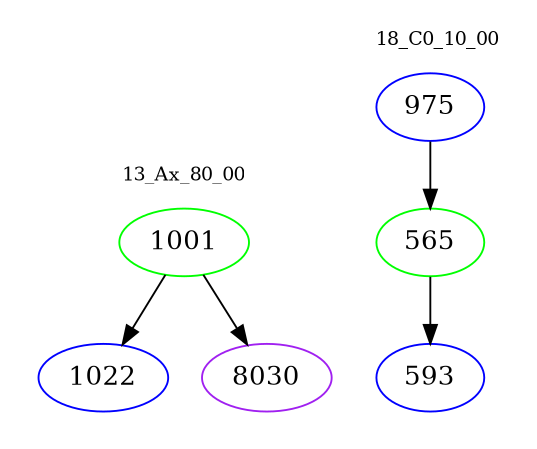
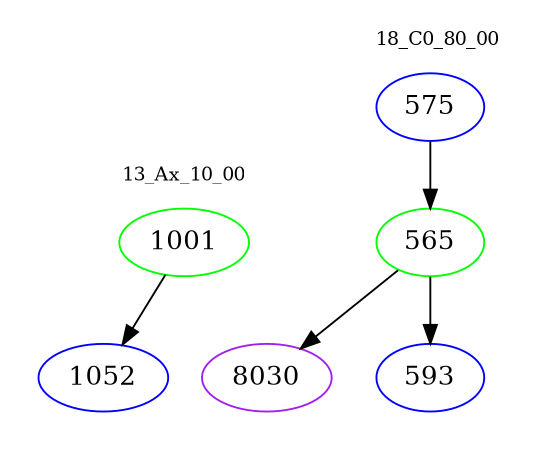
(438, 40) -> (438, 40)
(430, 107) -> (430, 107)
(184, 176) -> (184, 176)
(220, 302) -> (373, 290)
(103, 378) -> (103, 378)
